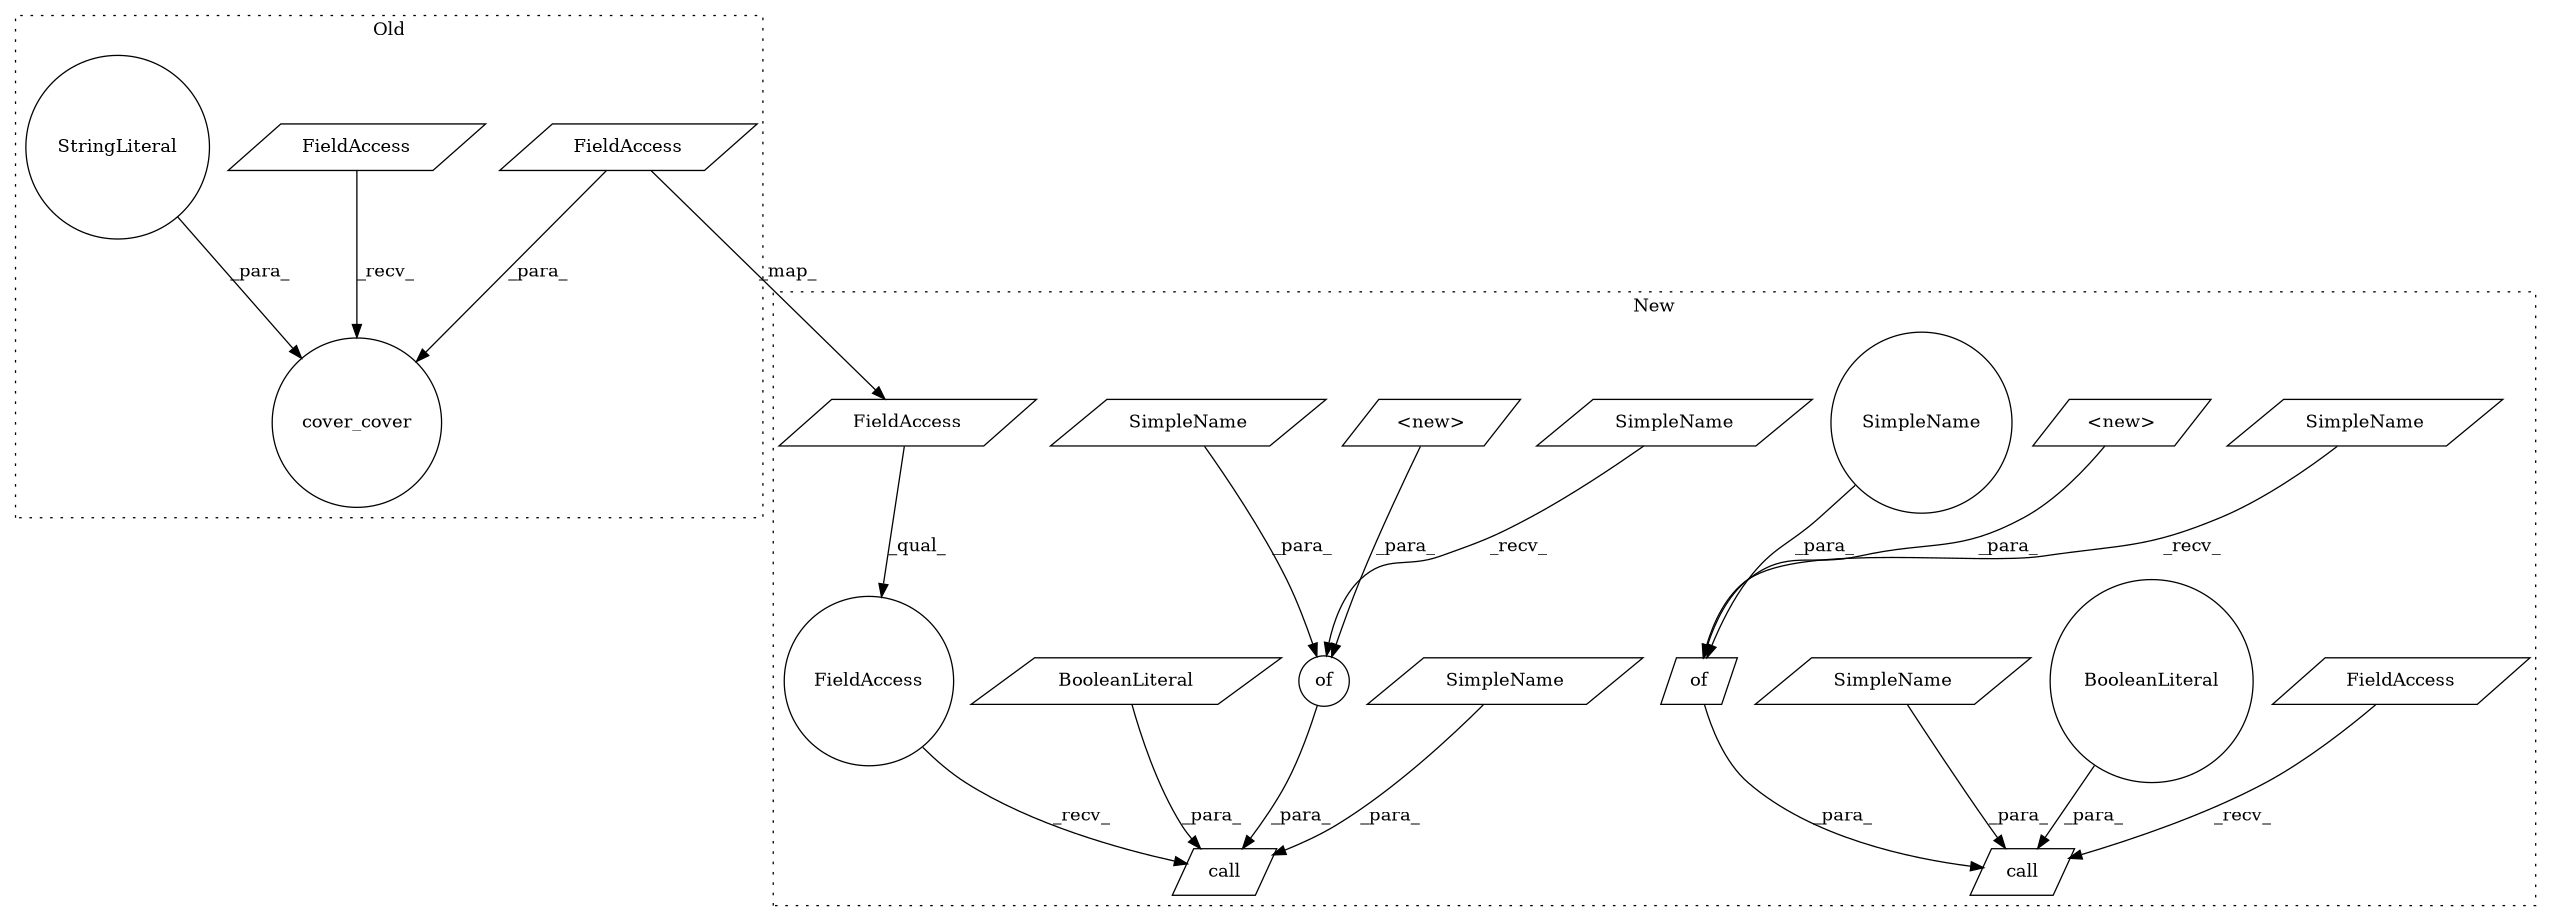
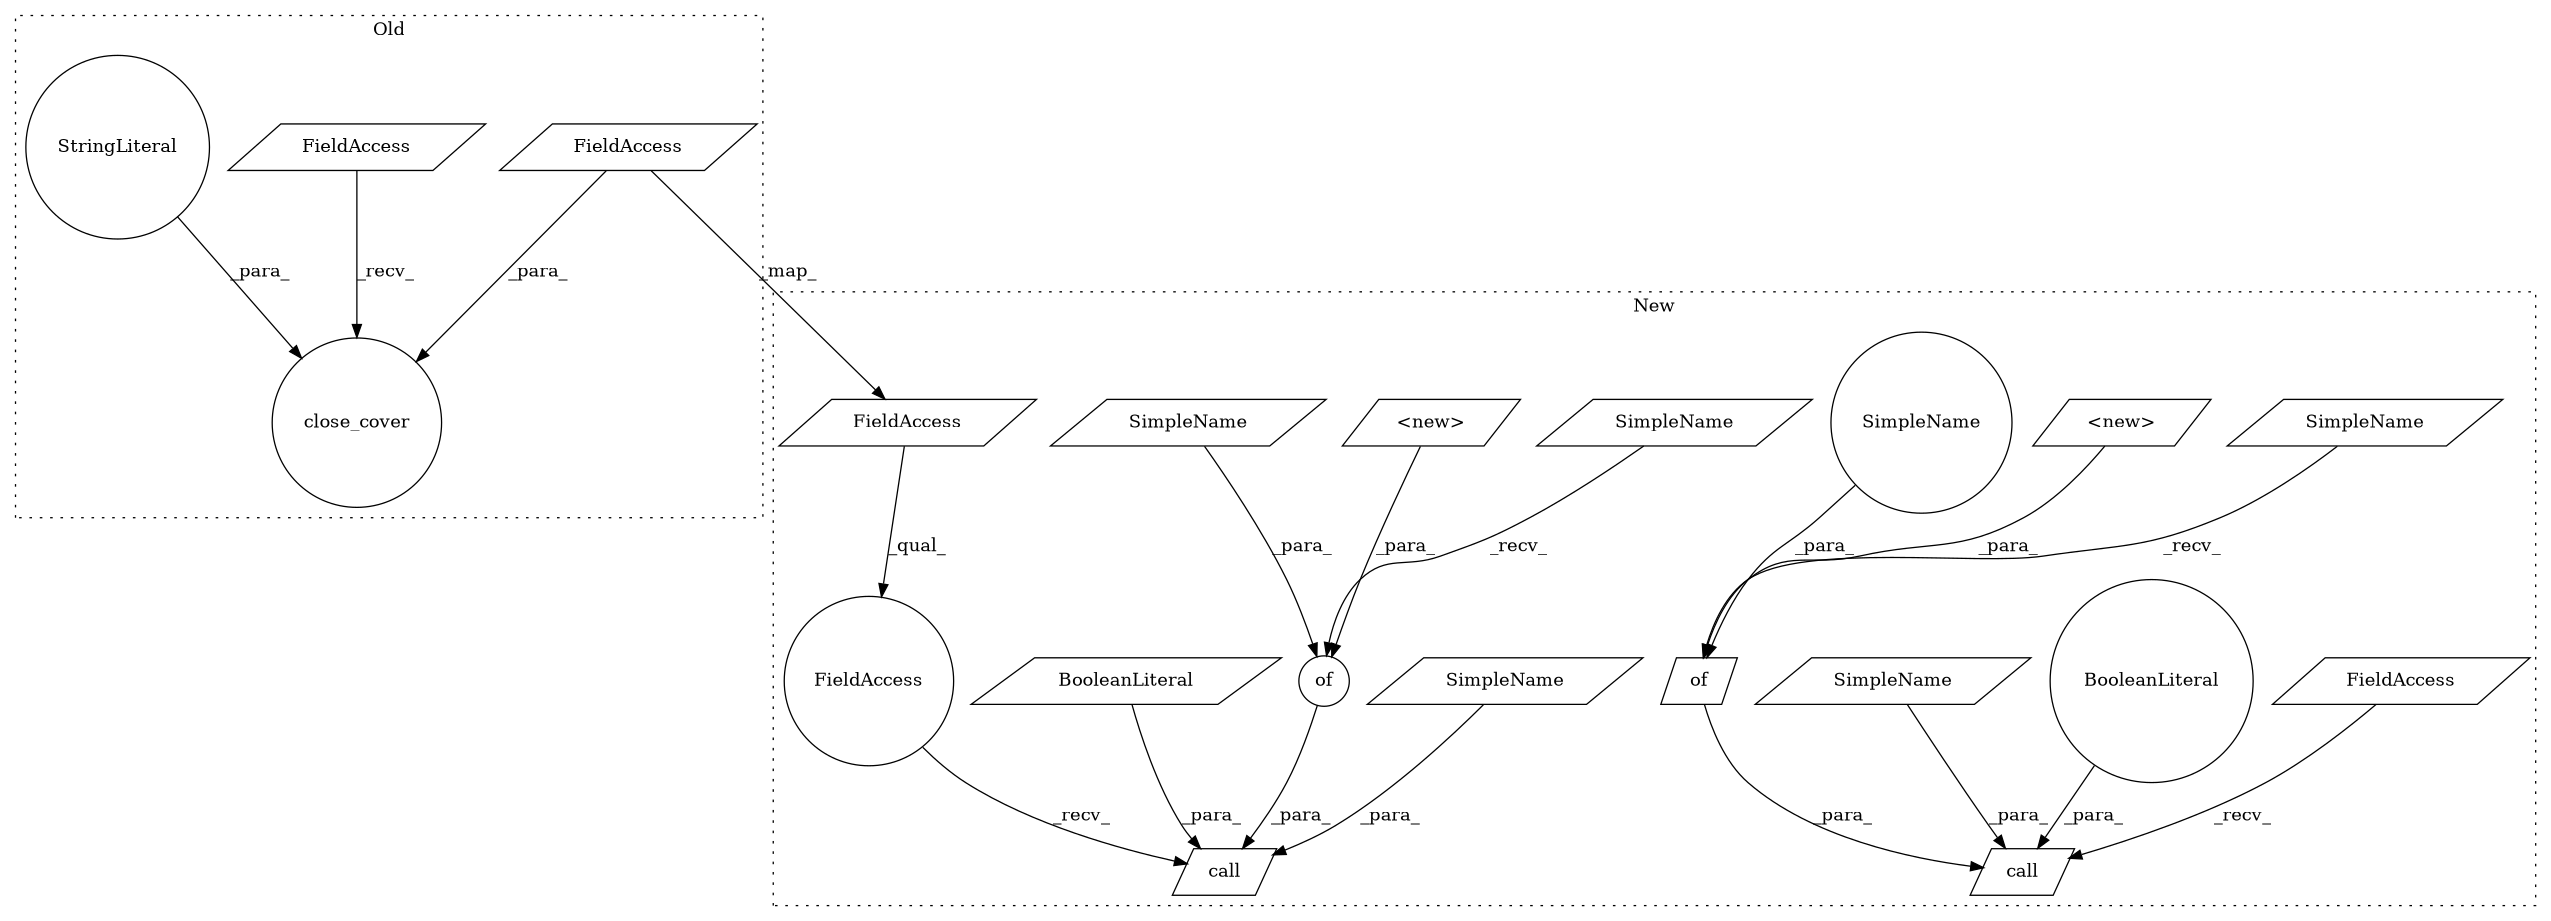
(357, 423) -> (357, 423)
